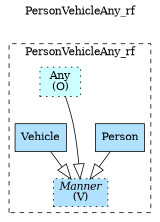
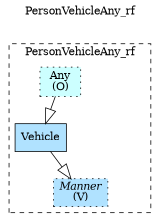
(74, 130) -> (53, 103)
(120, 138) -> none
